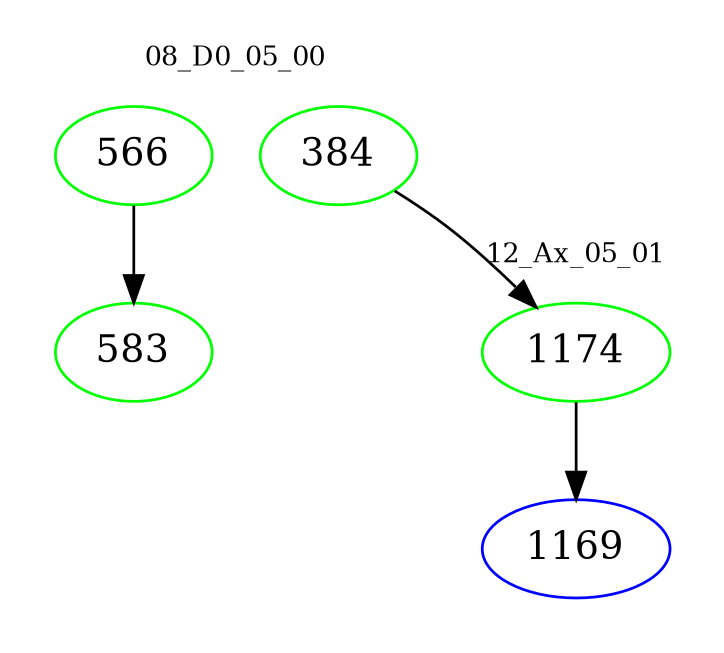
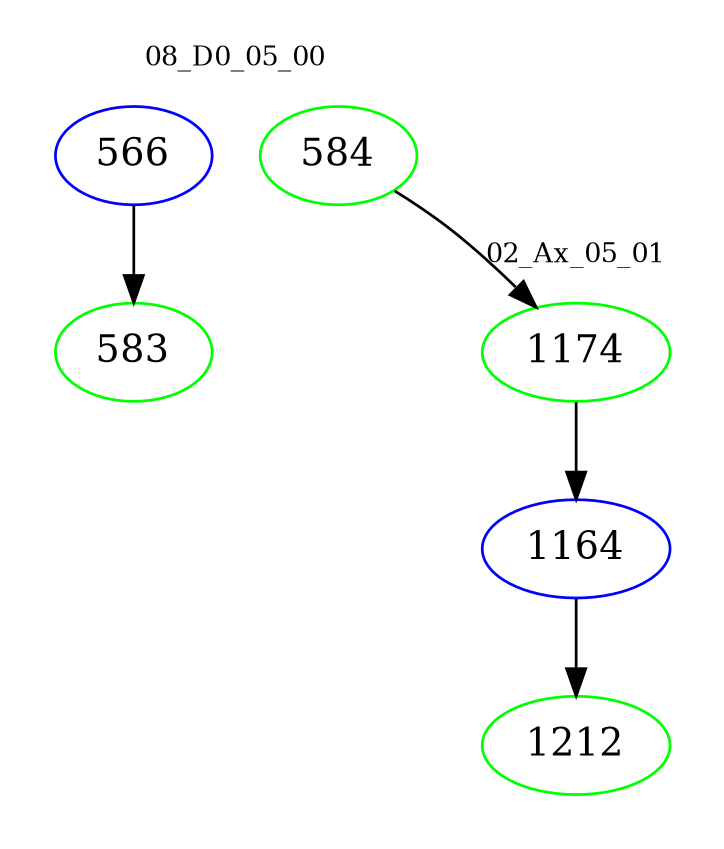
(134, 156) -> (134, 156)
(339, 156) -> (339, 156)
(576, 255) -> (576, 255)
(576, 549) -> (576, 549)
none -> (576, 745)
